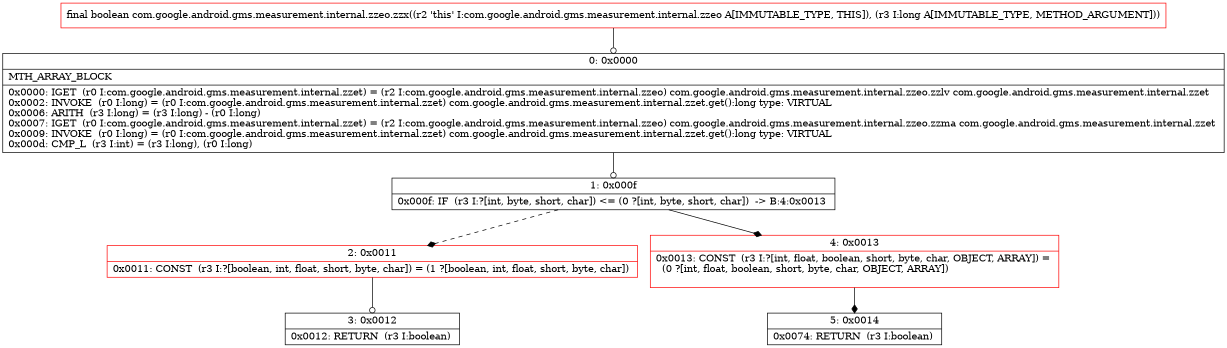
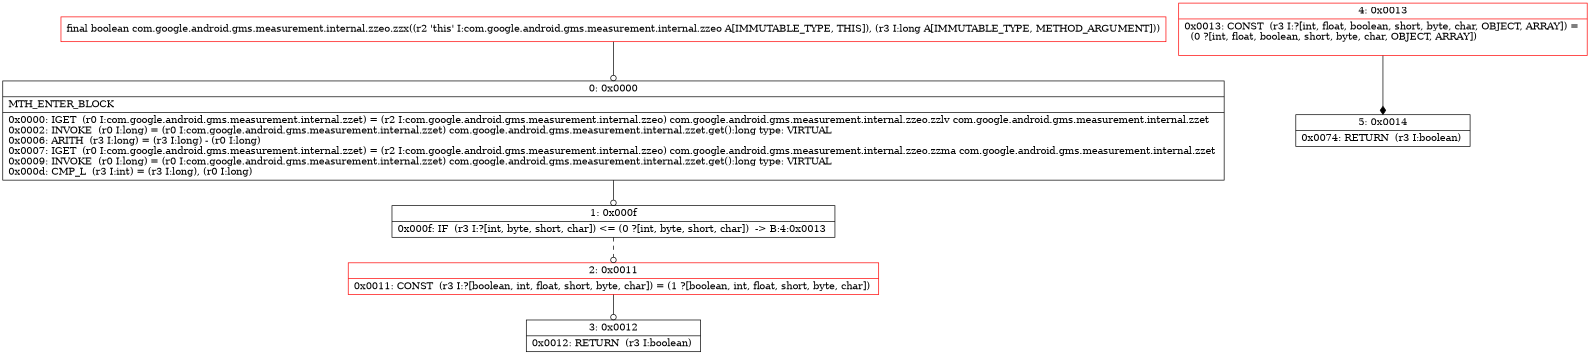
(60, 77) -> (61, 104)
(711, 221) -> none
(497, 227) -> (613, 247)
